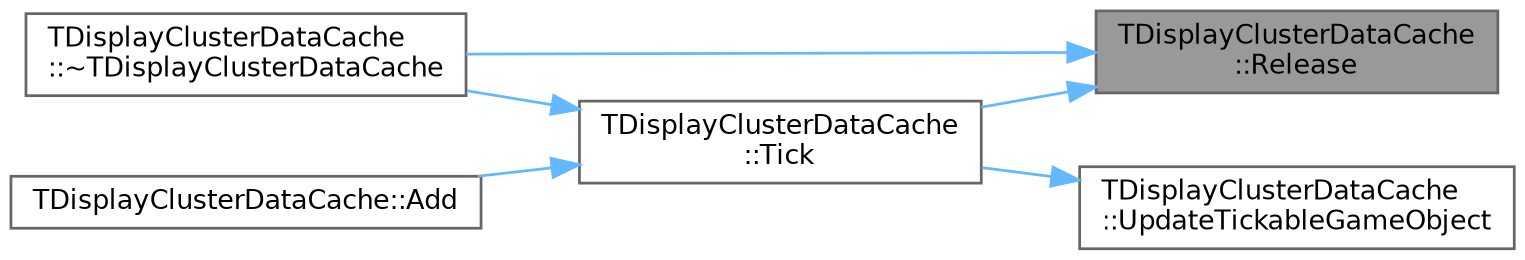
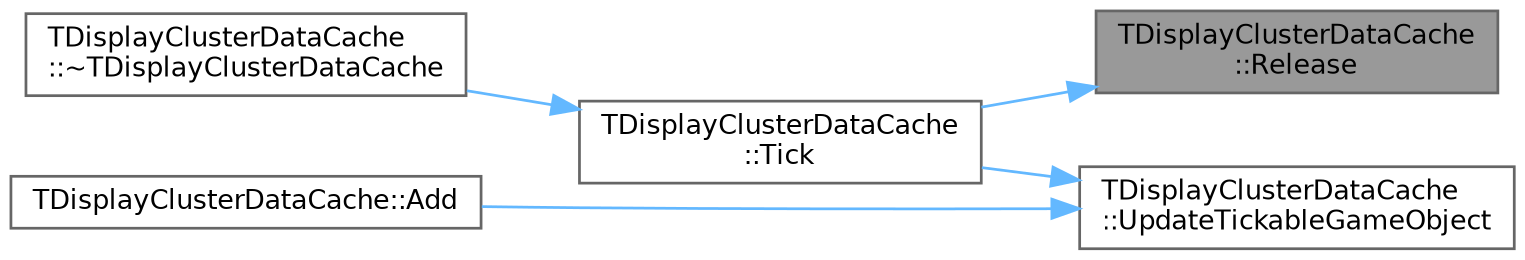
(767, 53) -> none
(515, 172) -> (766, 209)
